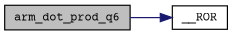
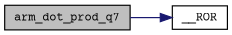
(67, 18) -> (67, 18)
